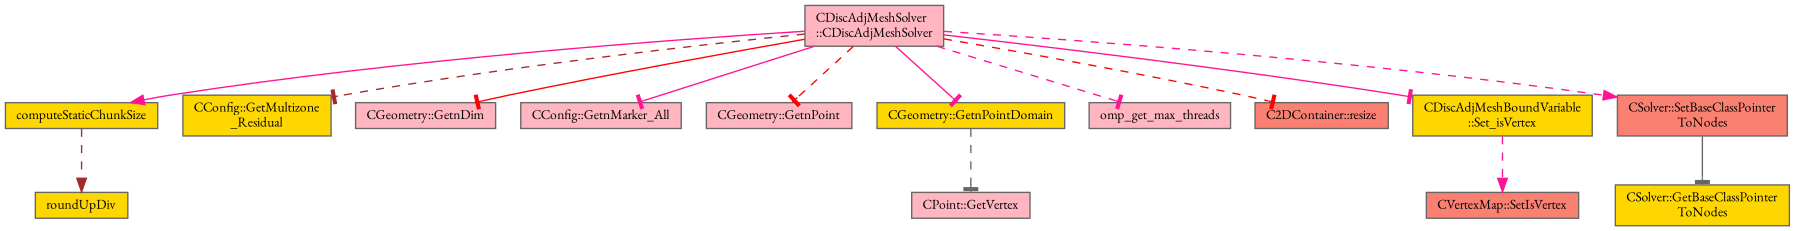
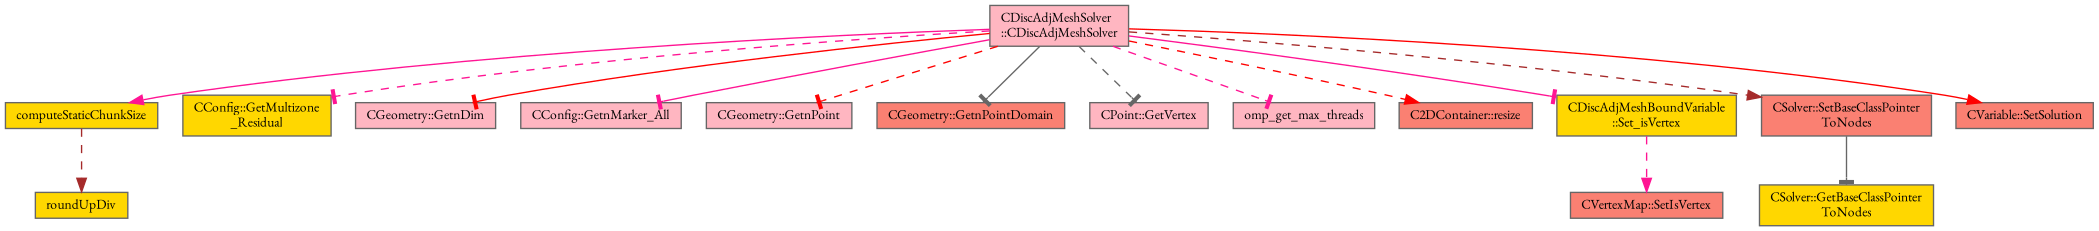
(1274, 57) -> (1439, 58)
(571, 61) -> (663, 56)
(1106, 68) -> (1267, 69)
(924, 72) -> (1014, 72)
(971, 116) -> (971, 116)
none -> (2025, 116)
(971, 157) -> (1105, 72)
